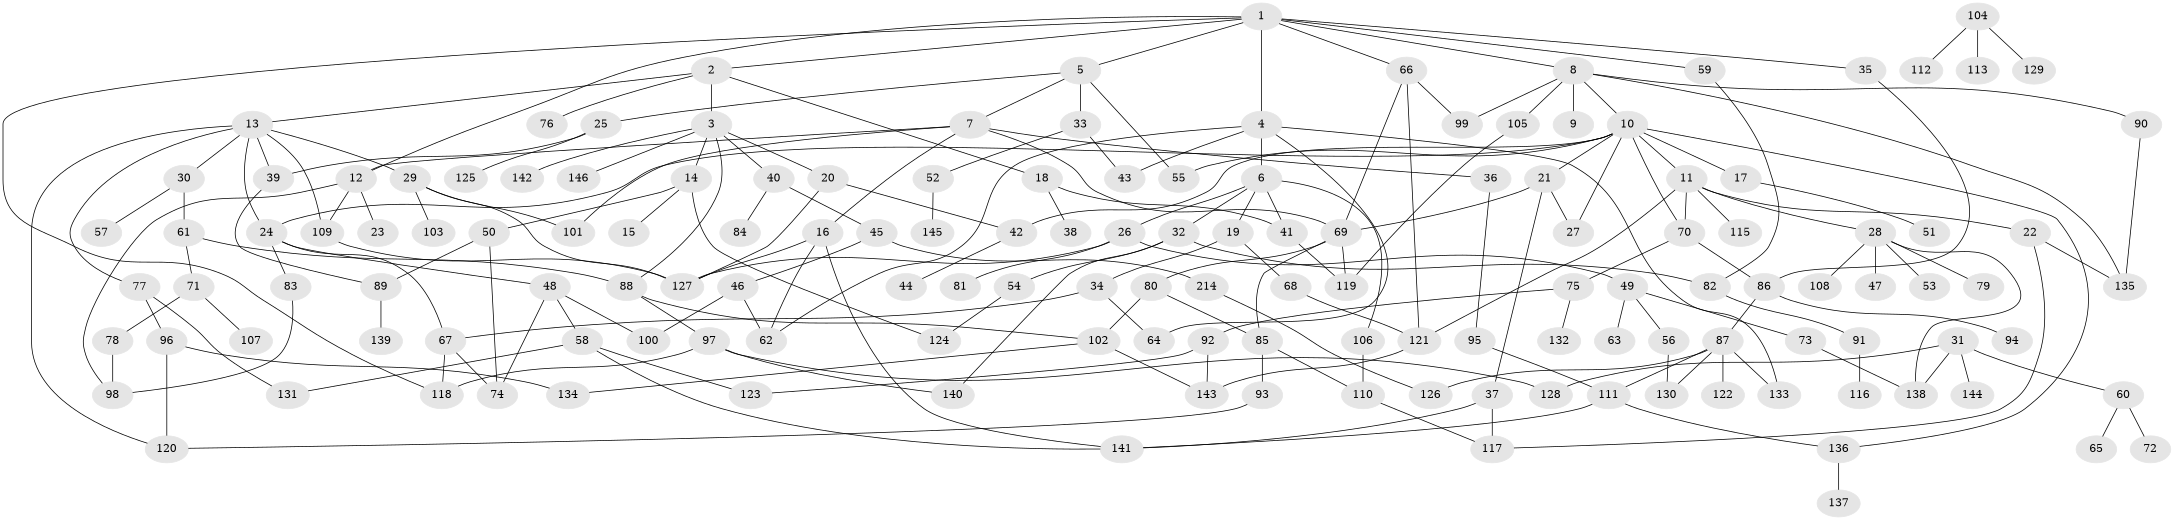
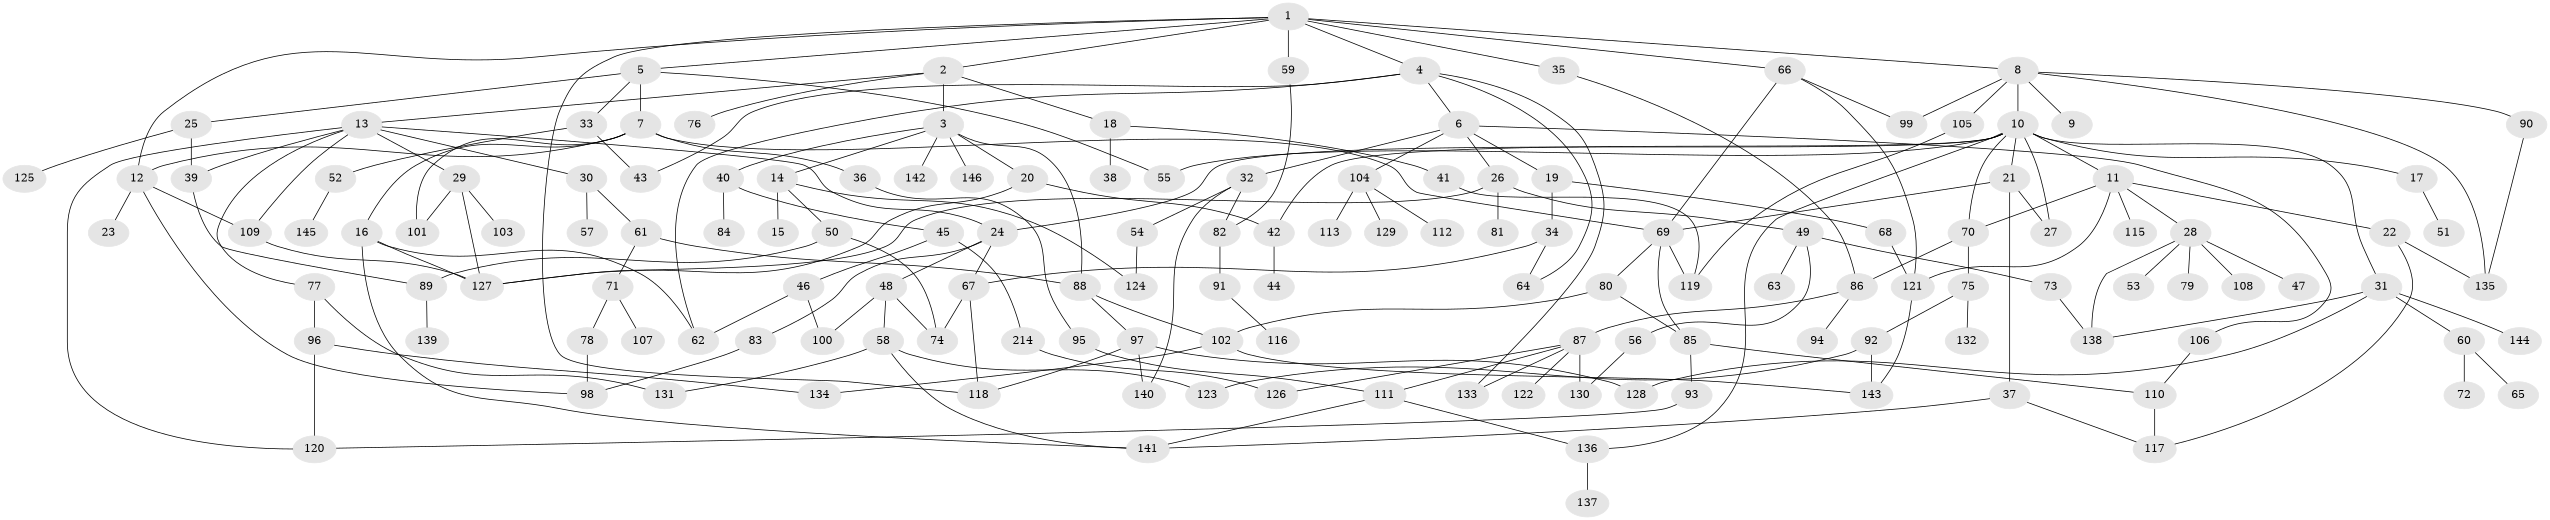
none -> (2243, 145)
(1274, 206) -> (1425, 144)
